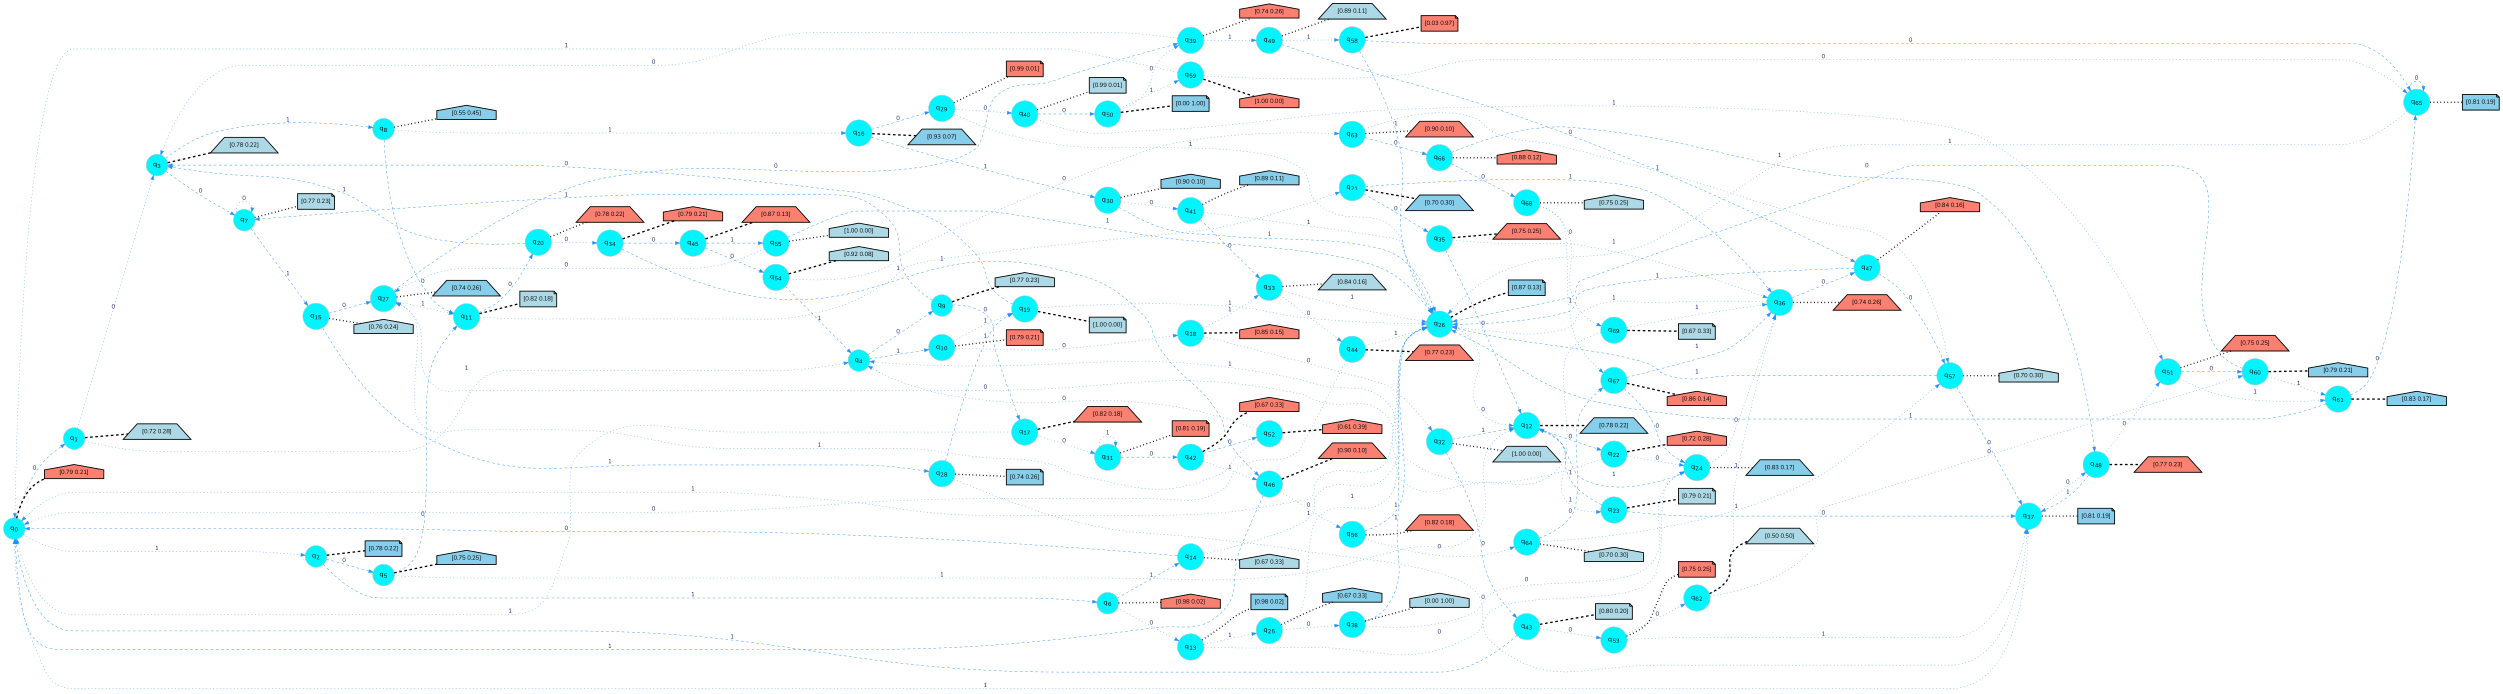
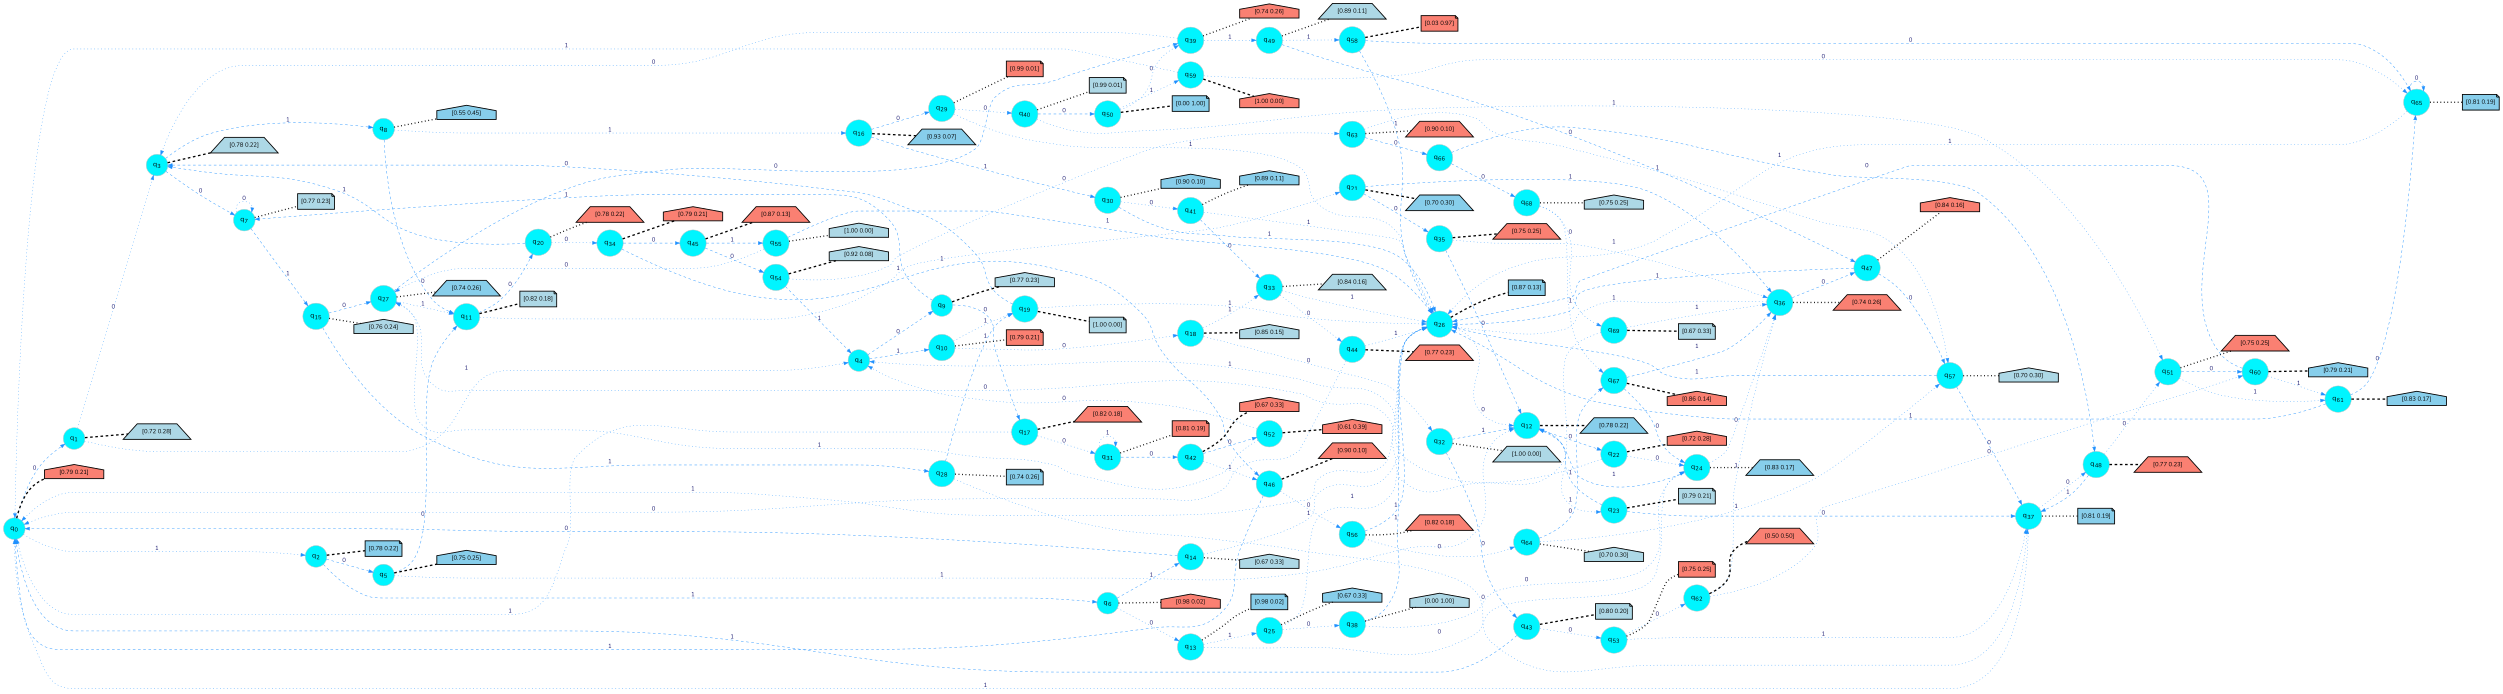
(1527, 158) -> none
(1269, 332) -> (1269, 332)
(1780, 536) -> (1780, 536)
